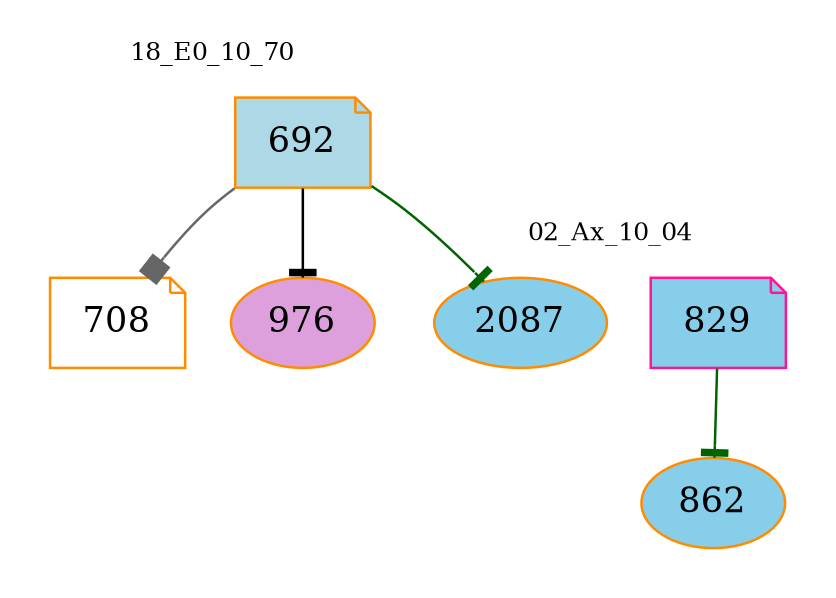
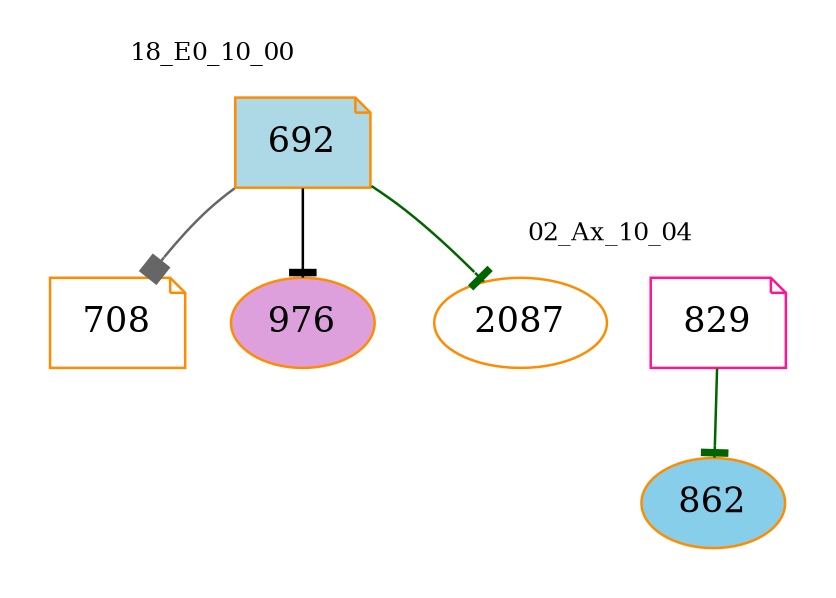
(213, 54) -> (213, 54)
(521, 323) -> (521, 323)
(718, 323) -> (718, 323)
